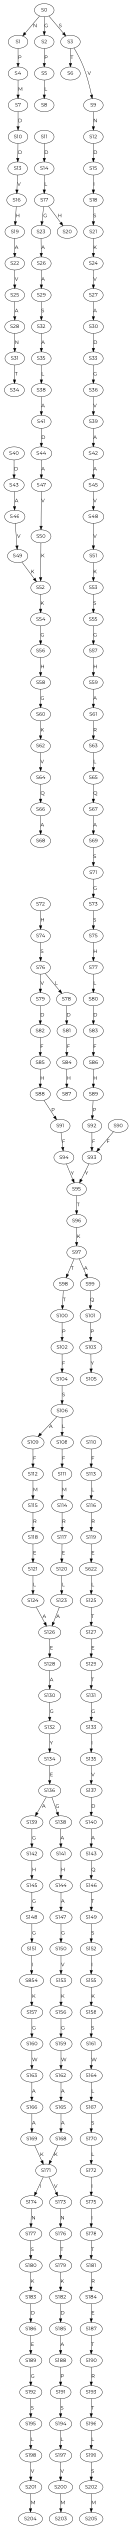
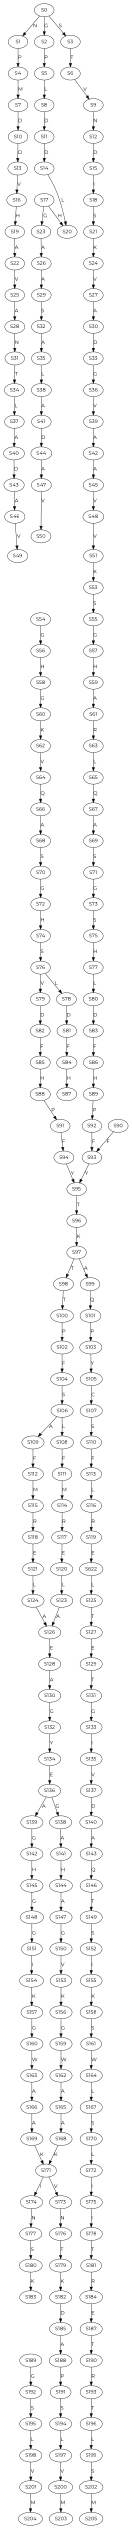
(85, 71) -> (81, 88)
none -> (44, 119)
(44, 182) -> (59, 197)
none -> (14, 422)
(41, 588) -> none
none -> (41, 873)
none -> (91, 1411)
(32, 1981) -> (32, 1981)
(31, 2329) -> none
